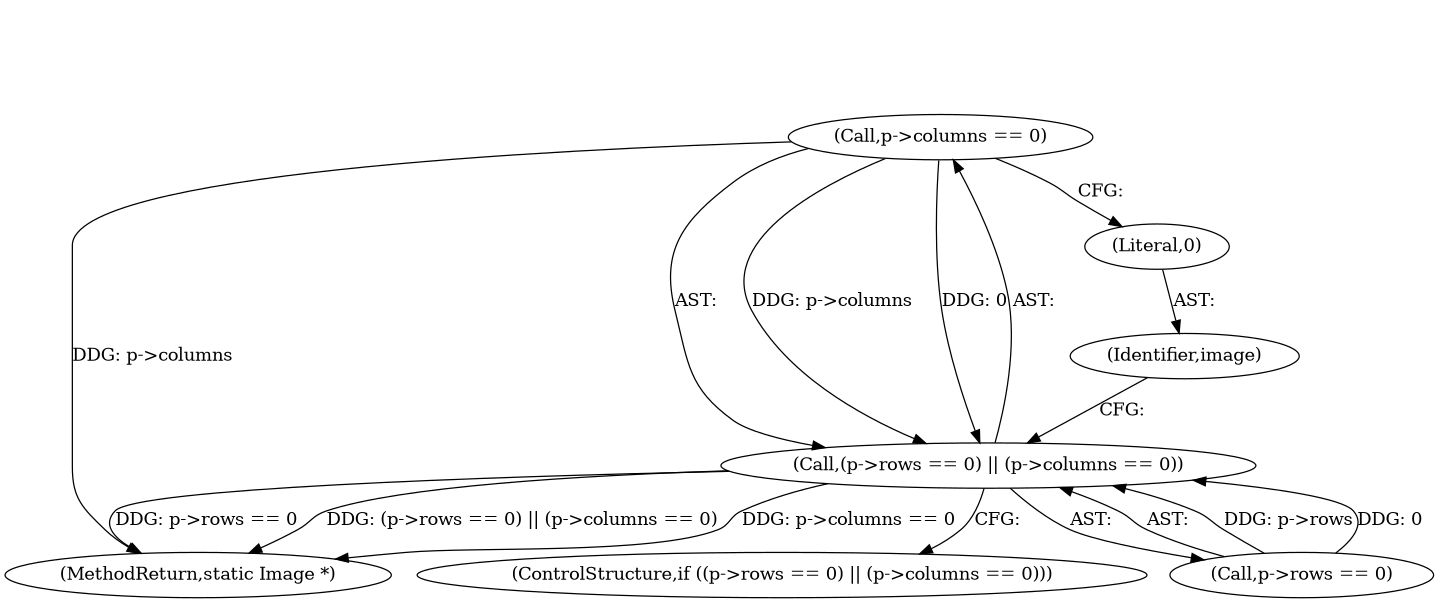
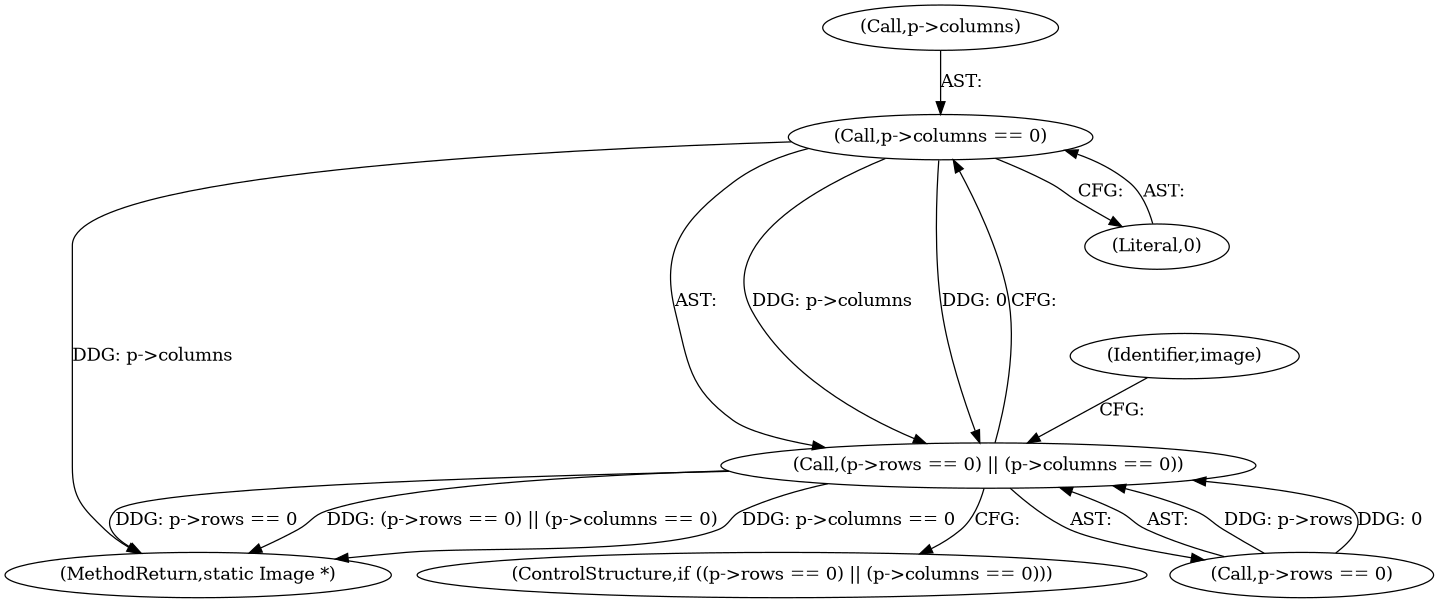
none -> (941, 28)
(1169, 295) -> (1125, 179)
(1037, 301) -> (1037, 301)
